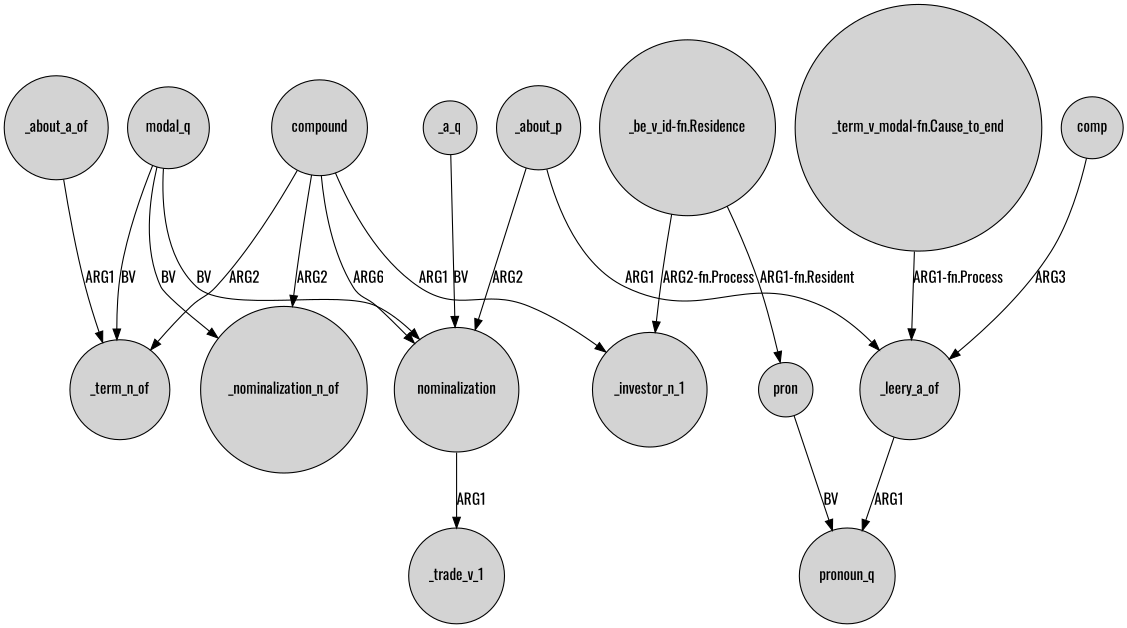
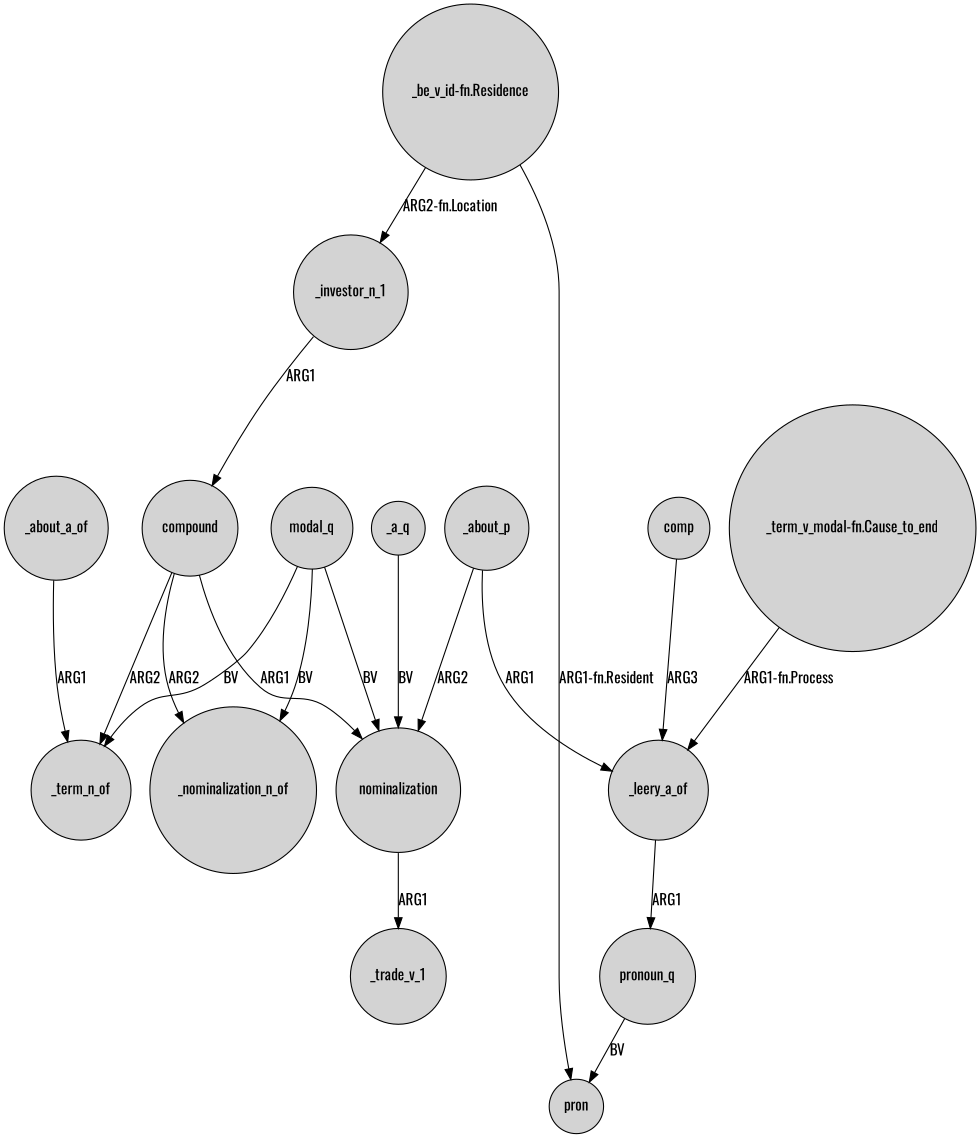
(369, 279) -> (275, 679)
(709, 279) -> (450, 207)
(441, 297) -> (262, 404)
(812, 468) -> (610, 1046)
